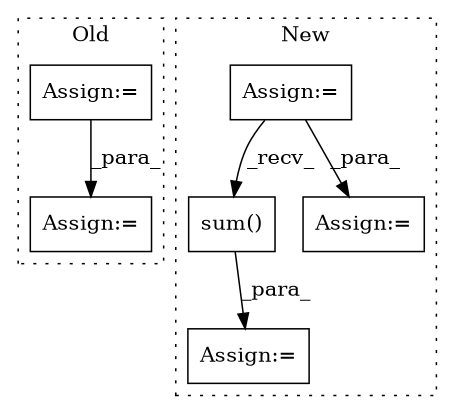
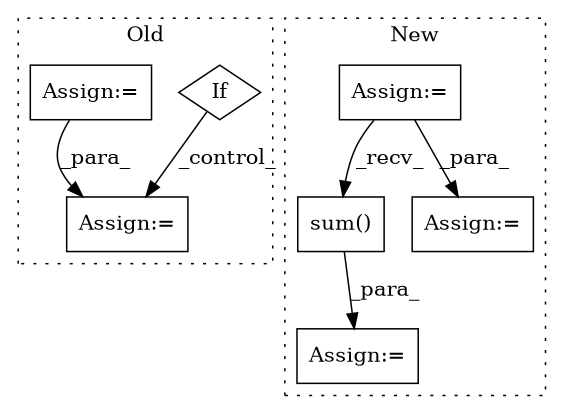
none -> (220, 92)
